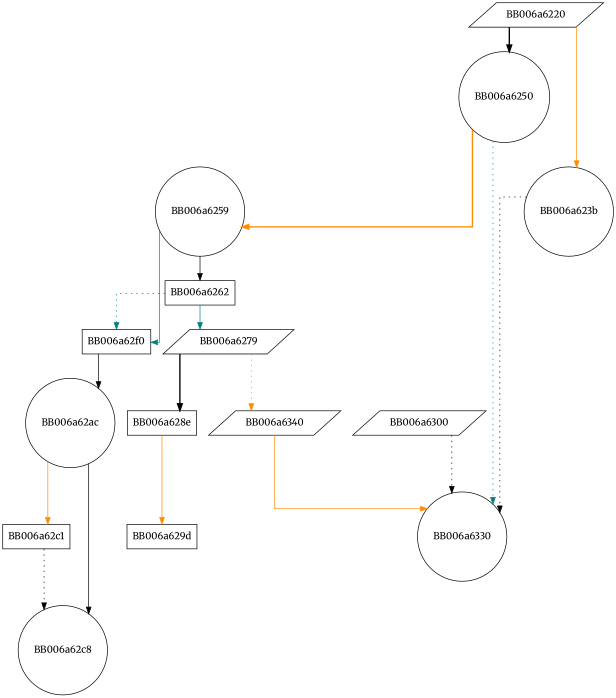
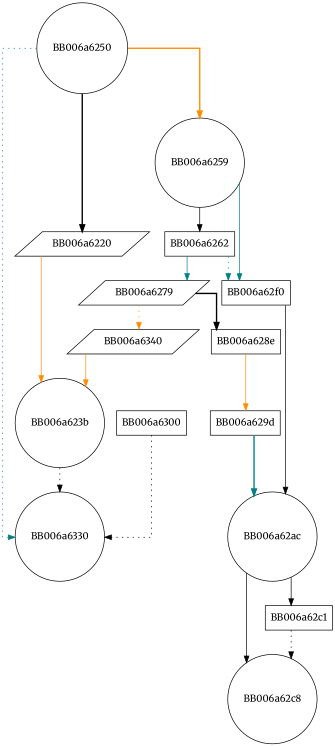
(509, 36) -> (82, 159)
(419, 423) -> (152, 423)
none -> (254, 462)
(48, 490) -> (291, 588)
(311, 509) -> (86, 367)
